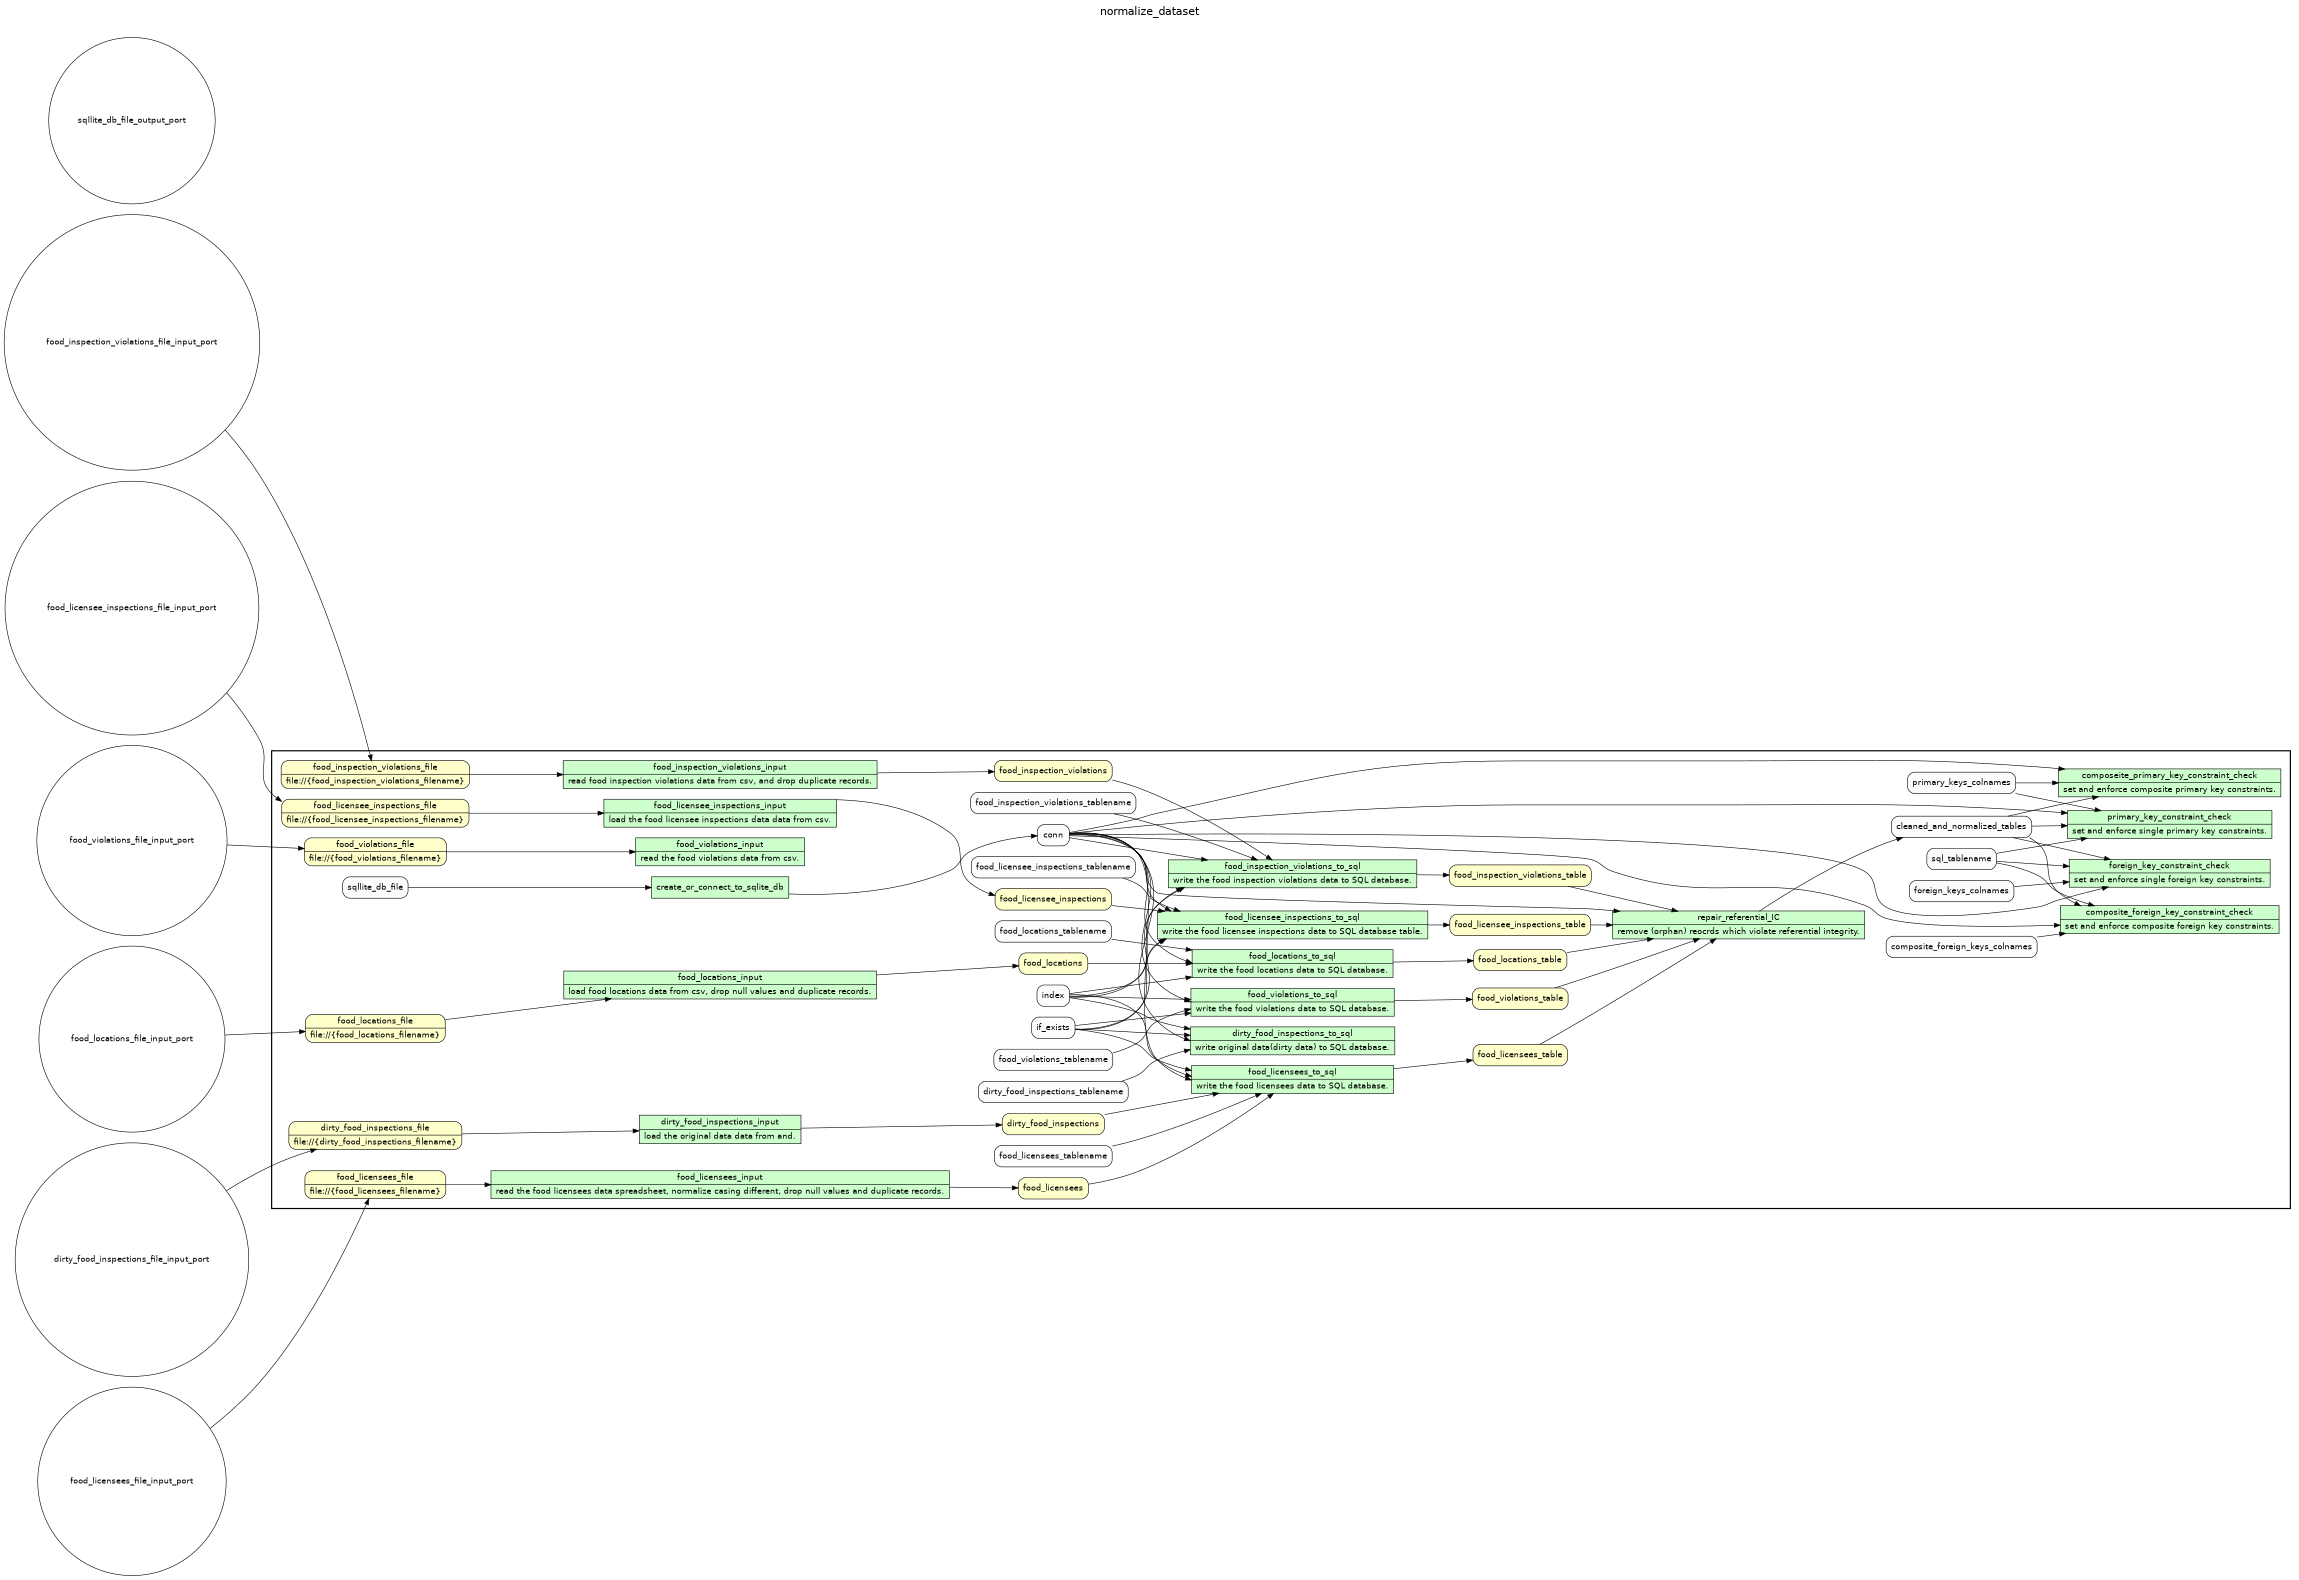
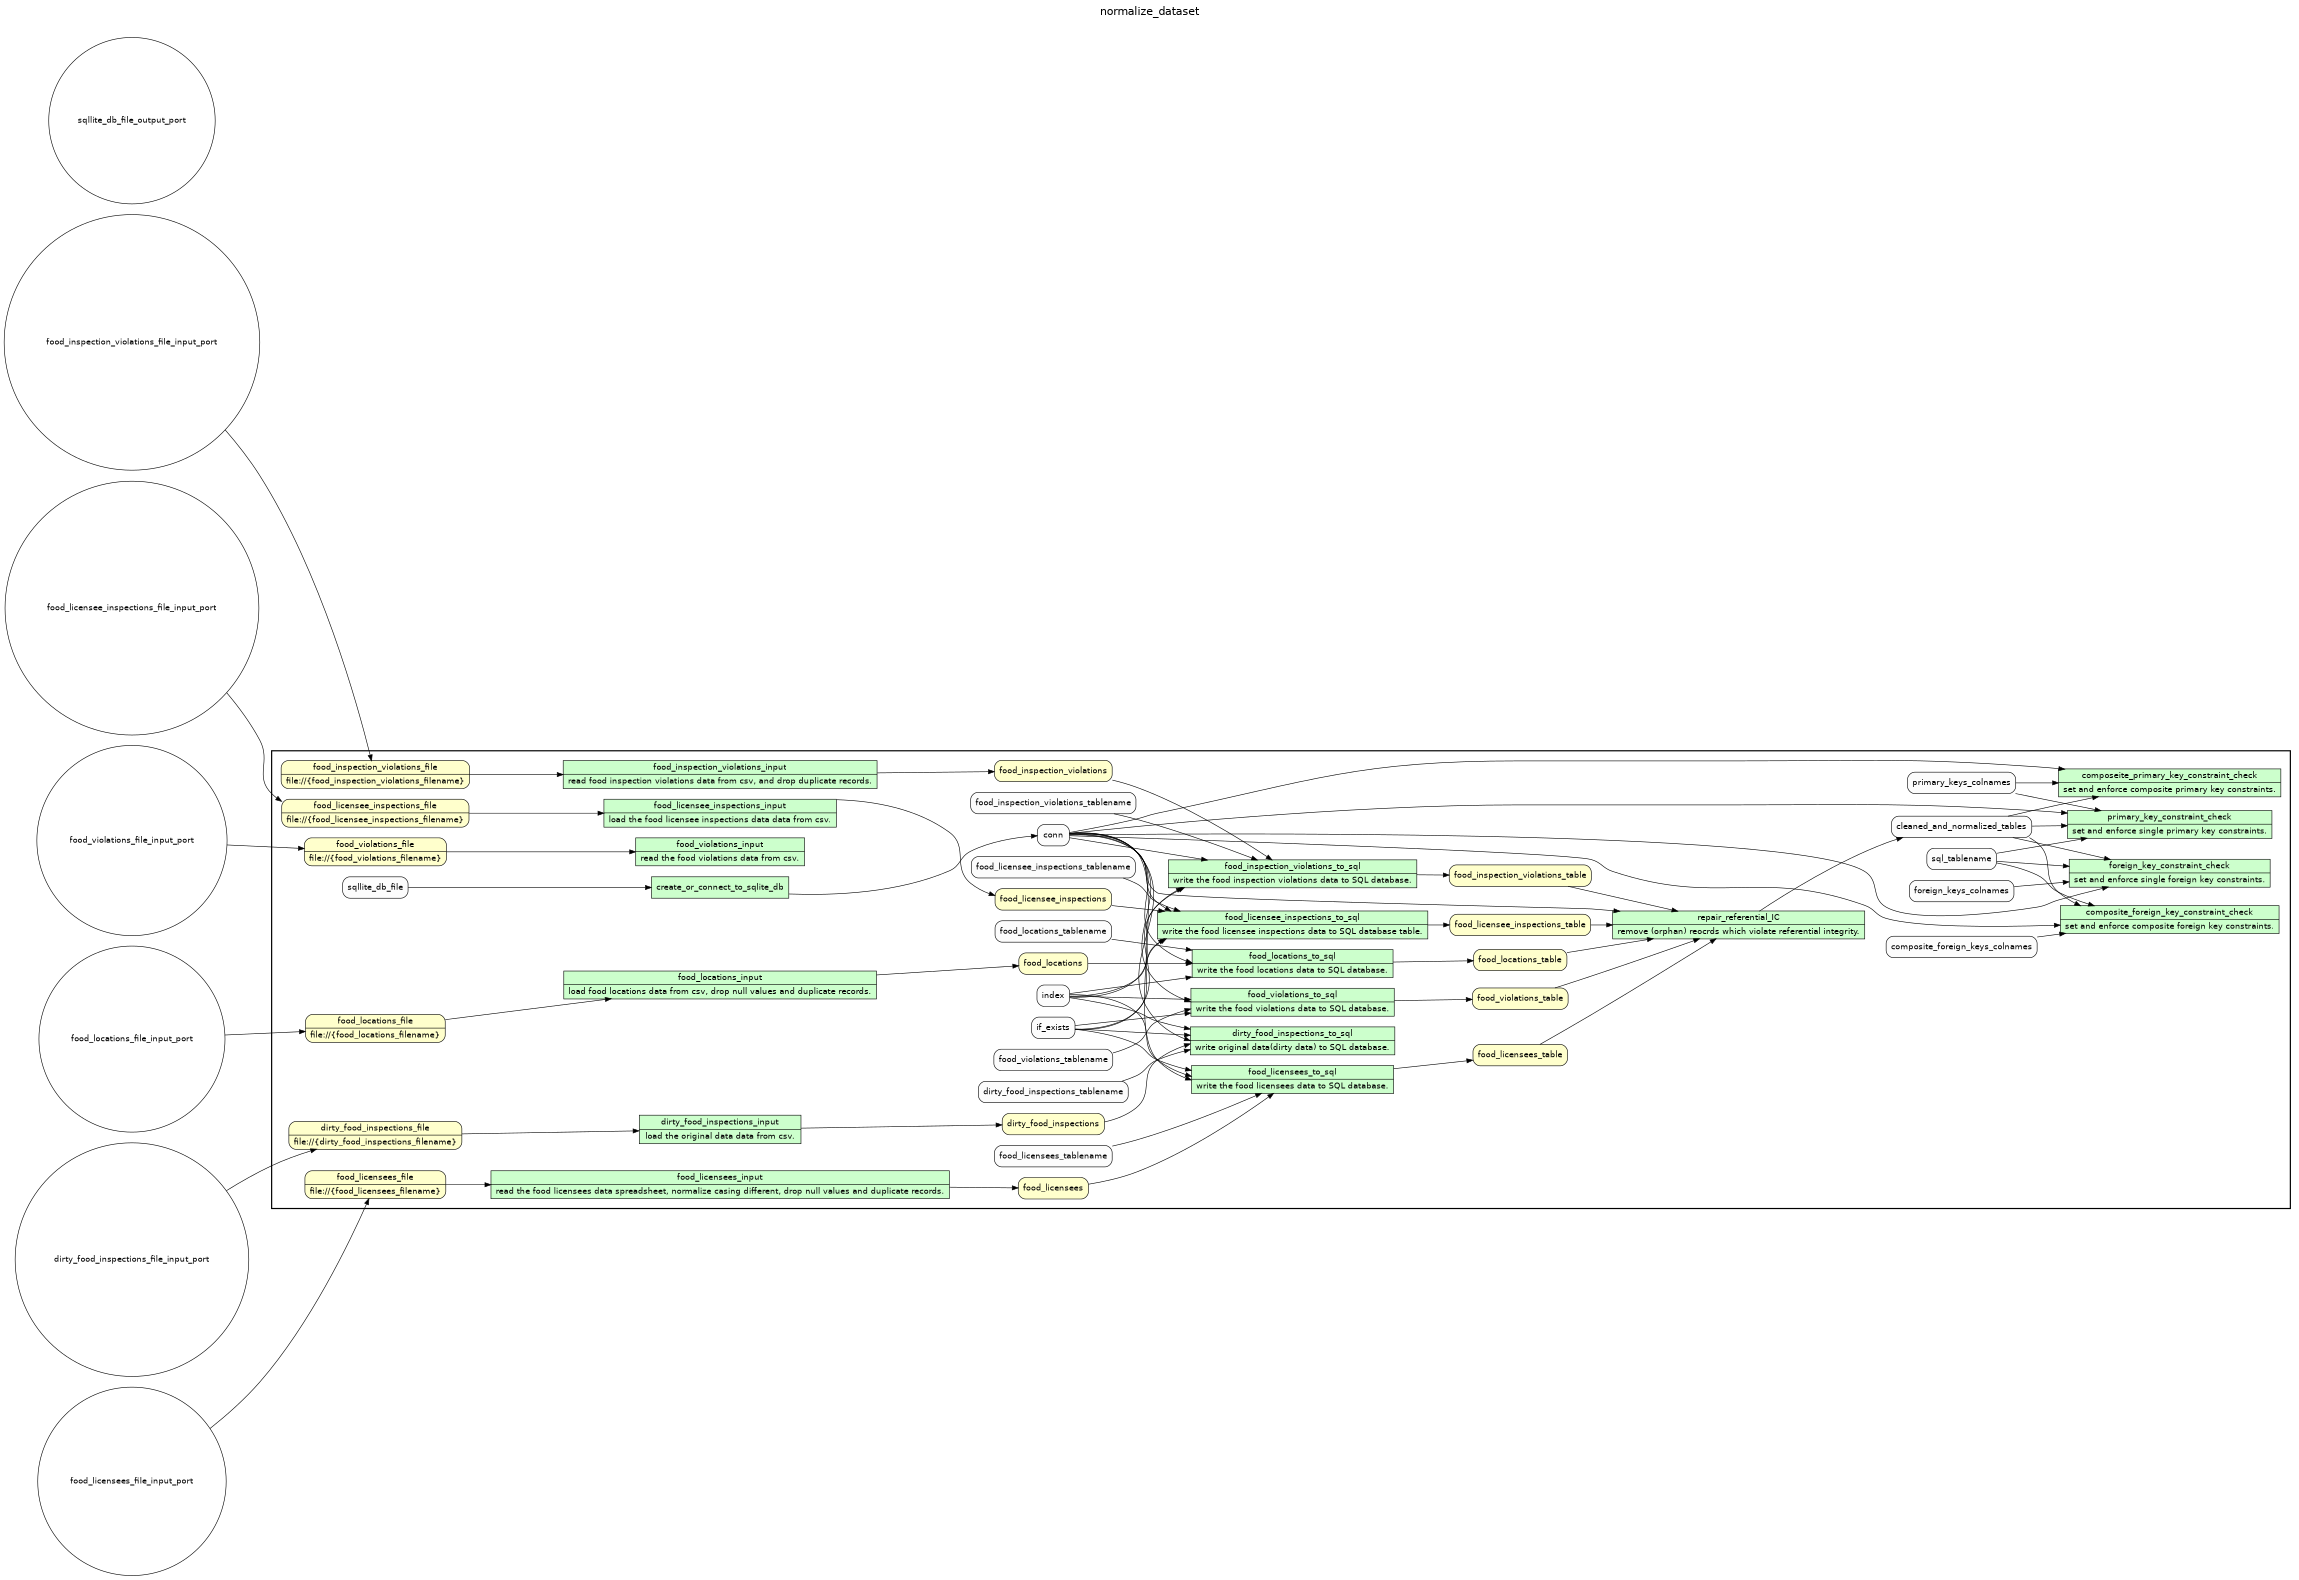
(1159, 1104) -> (1146, 1086)
(720, 1136) -> (720, 1136)
